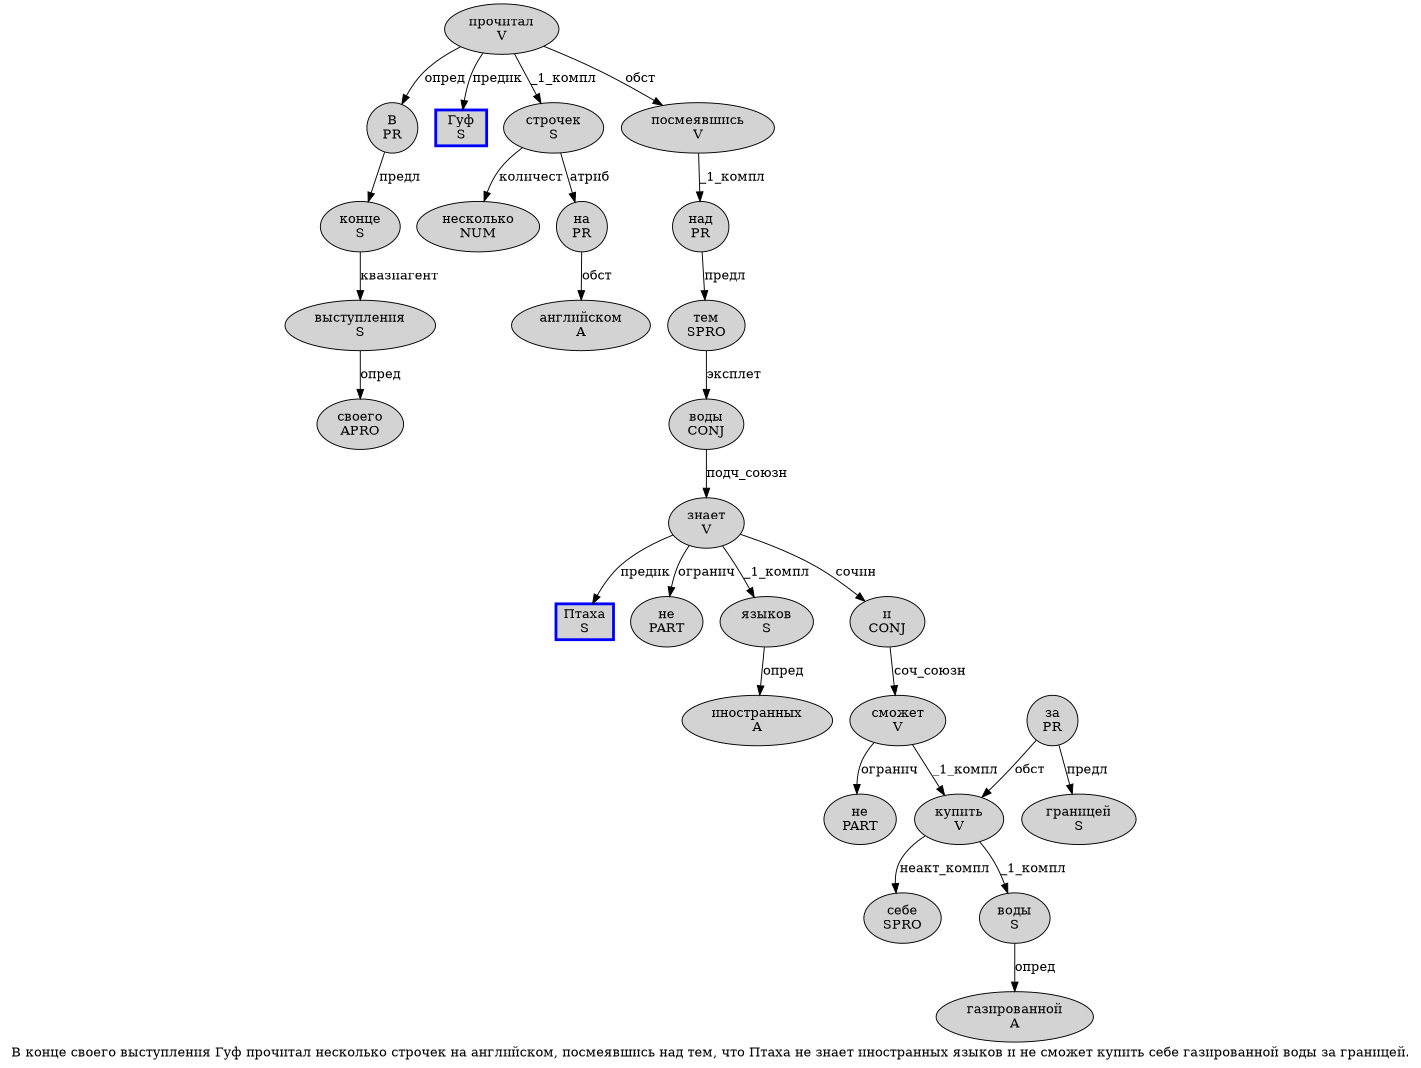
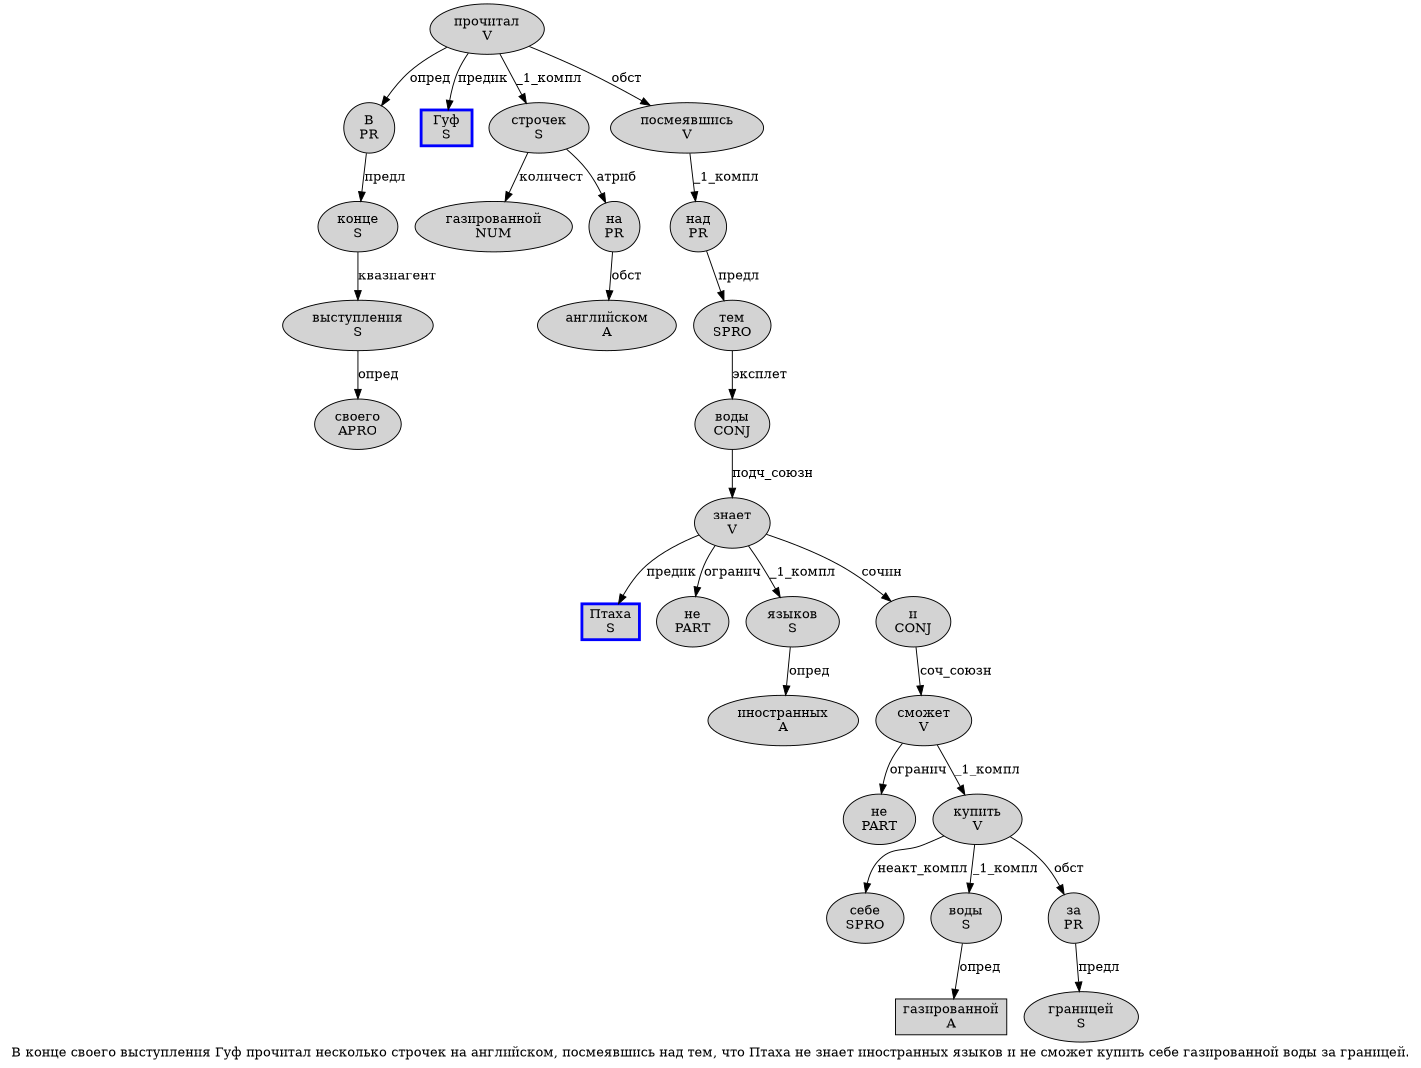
(478, 227) -> (494, 227)
(1013, 766) -> (1039, 858)
(1015, 1017) -> (951, 1017)
